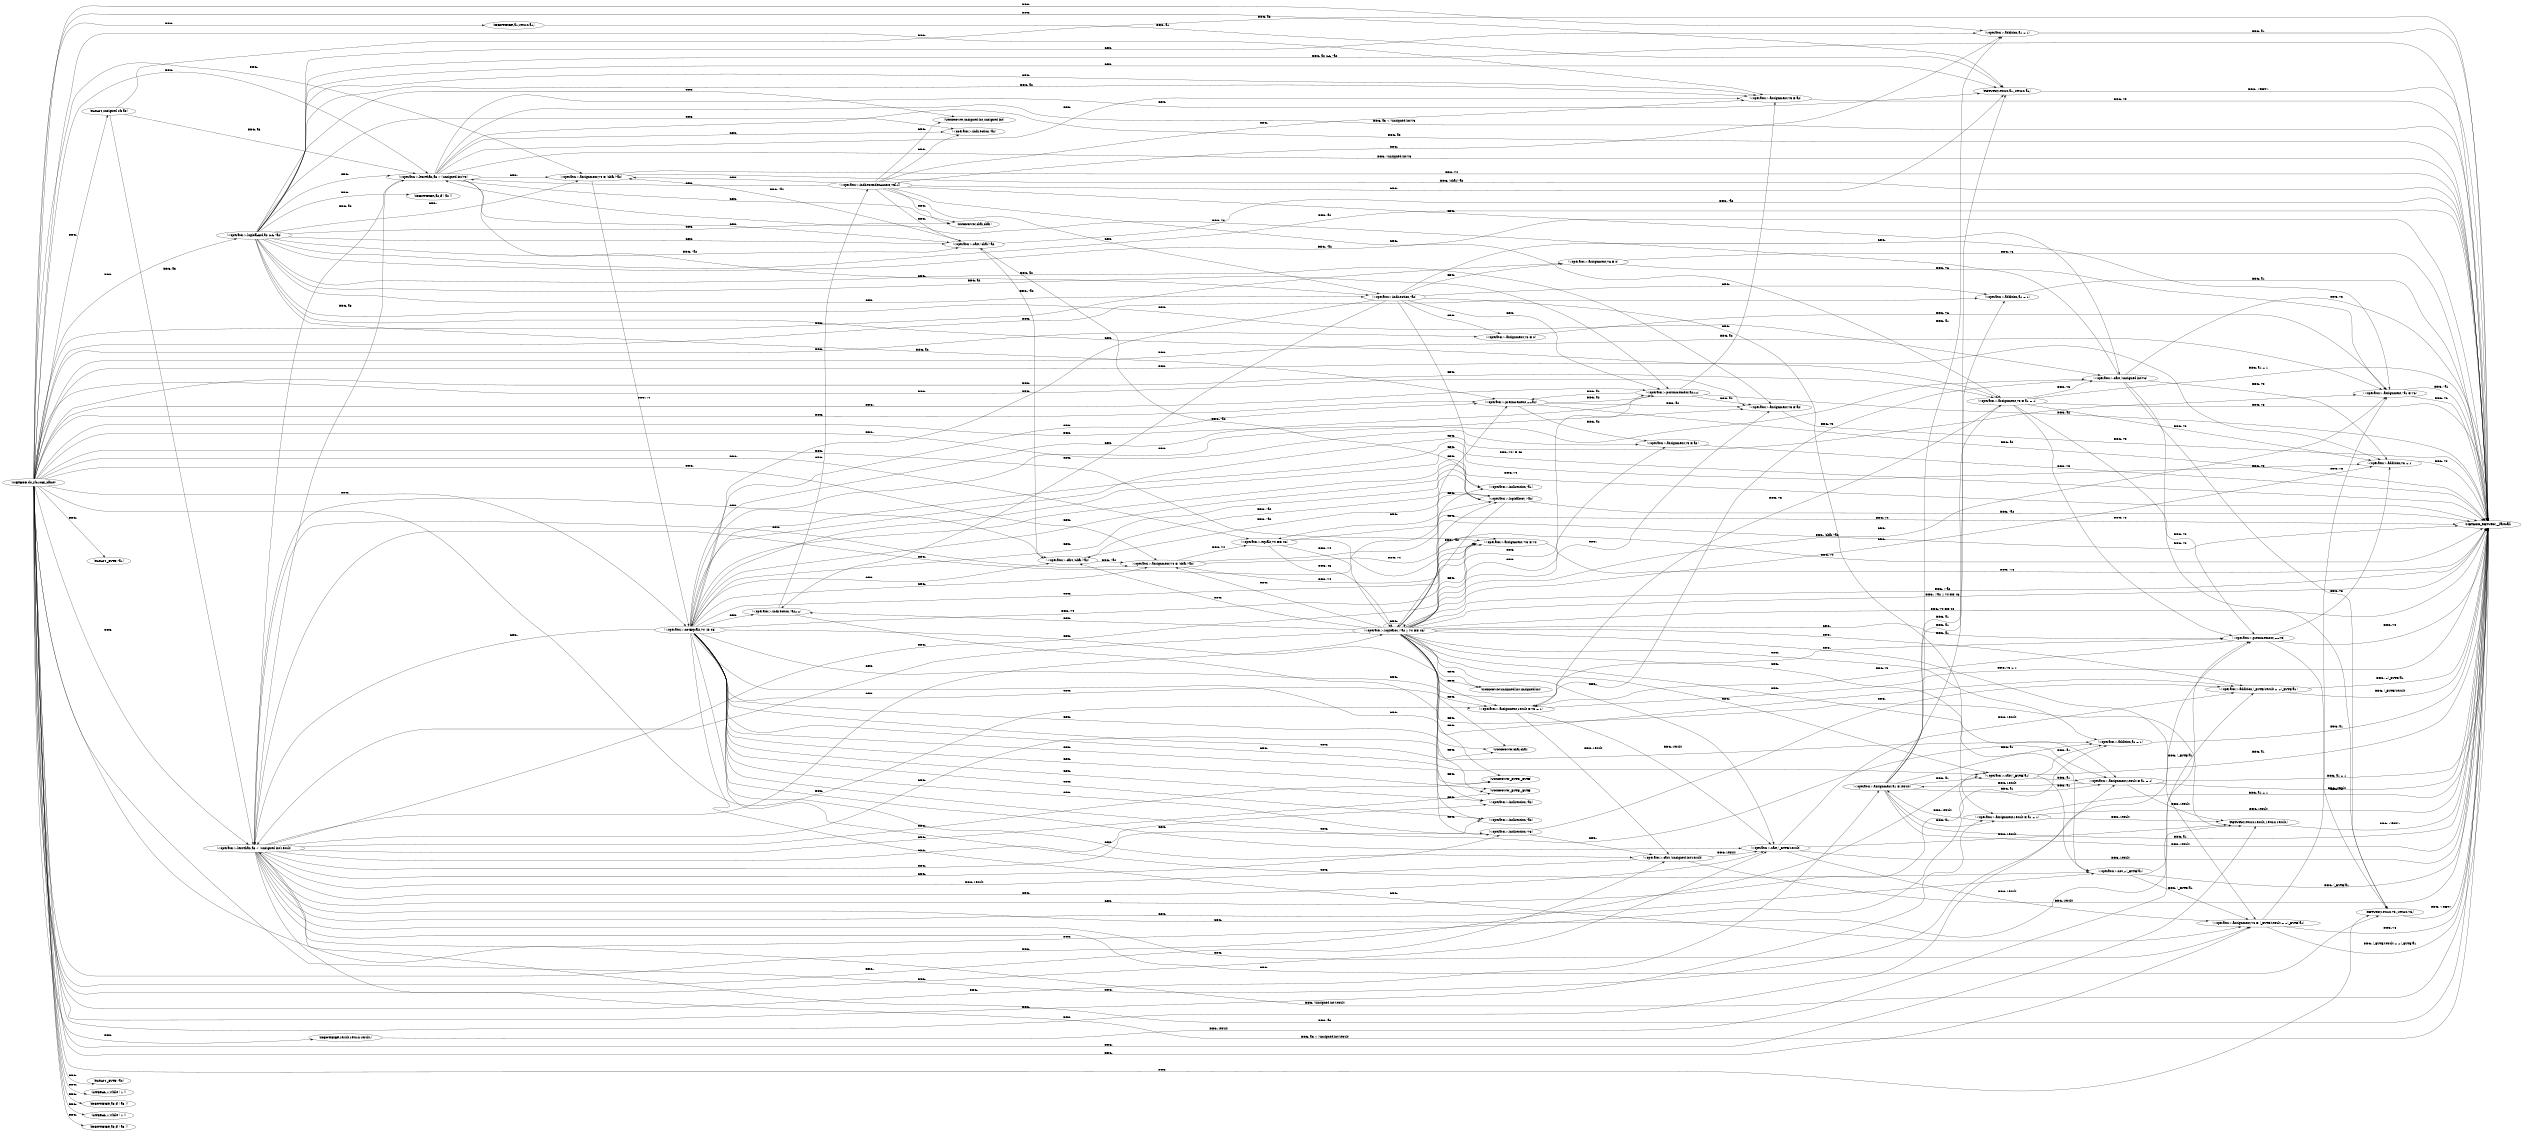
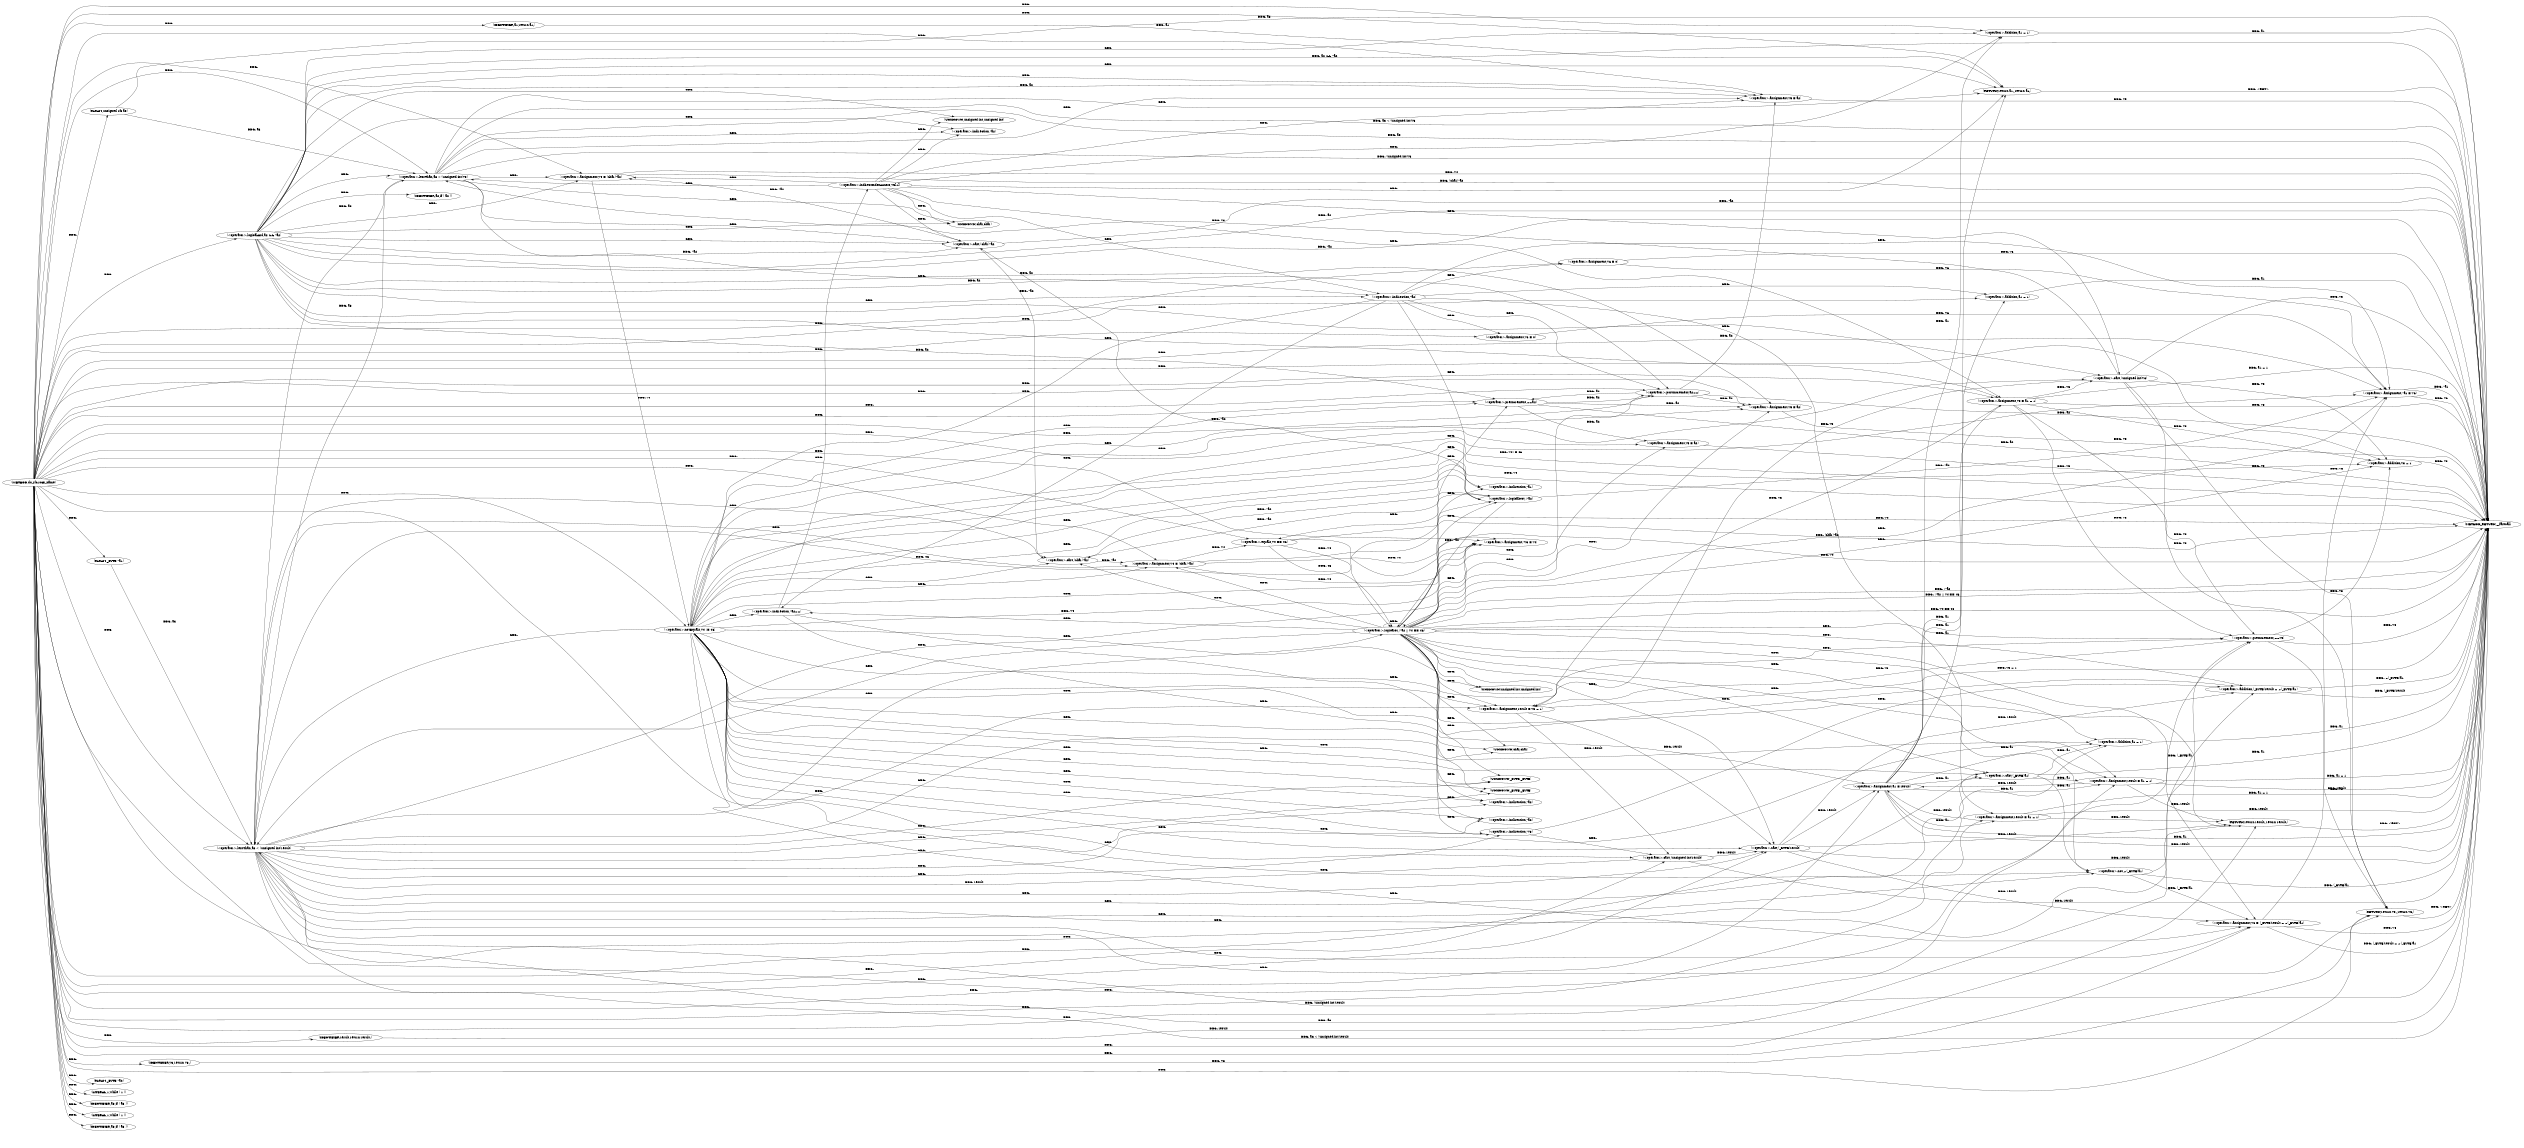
(181, 479) -> (181, 704)
(1999, 514) -> (1939, 469)
(922, 557) -> (922, 557)
(2019, 572) -> none
none -> (1321, 715)
none -> (1828, 818)
none -> (170, 1063)
